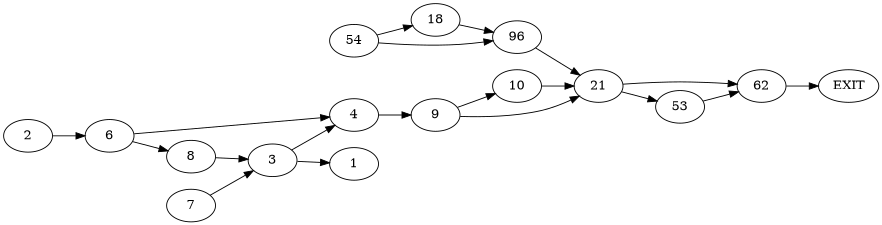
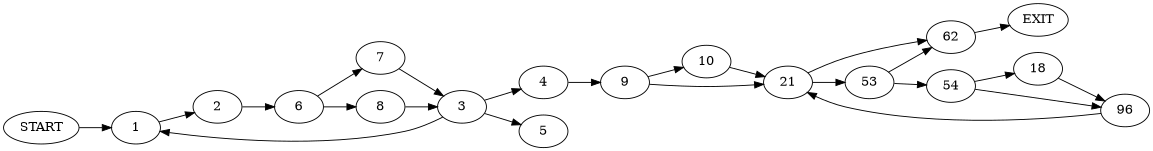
none -> (906, 84)
none -> (172, 118)
(227, 126) -> (336, 85)
none -> (41, 128)
none -> (544, 131)
